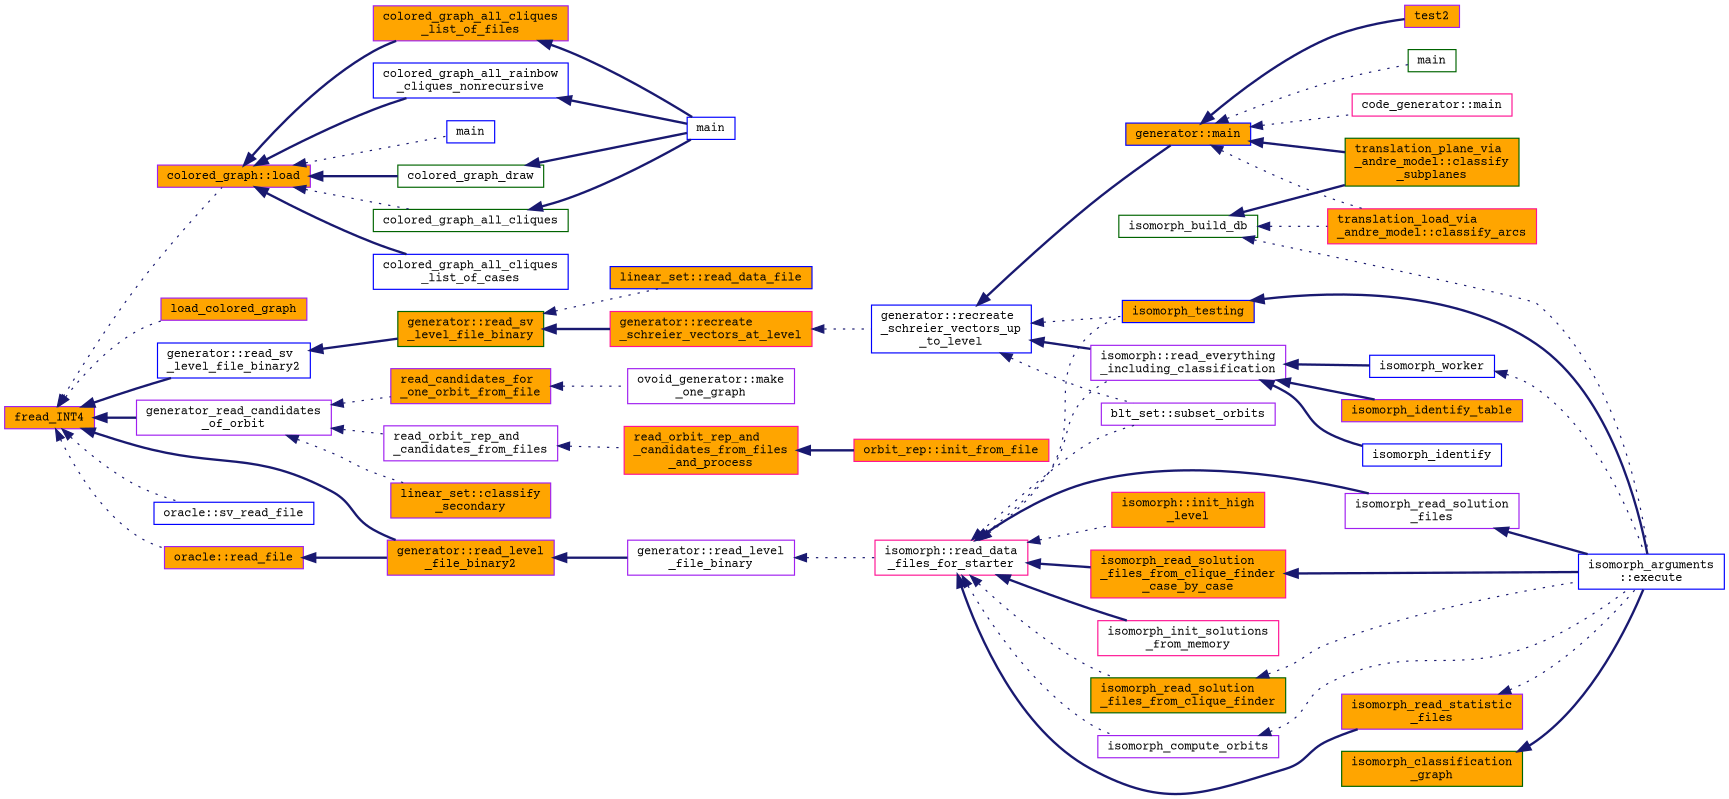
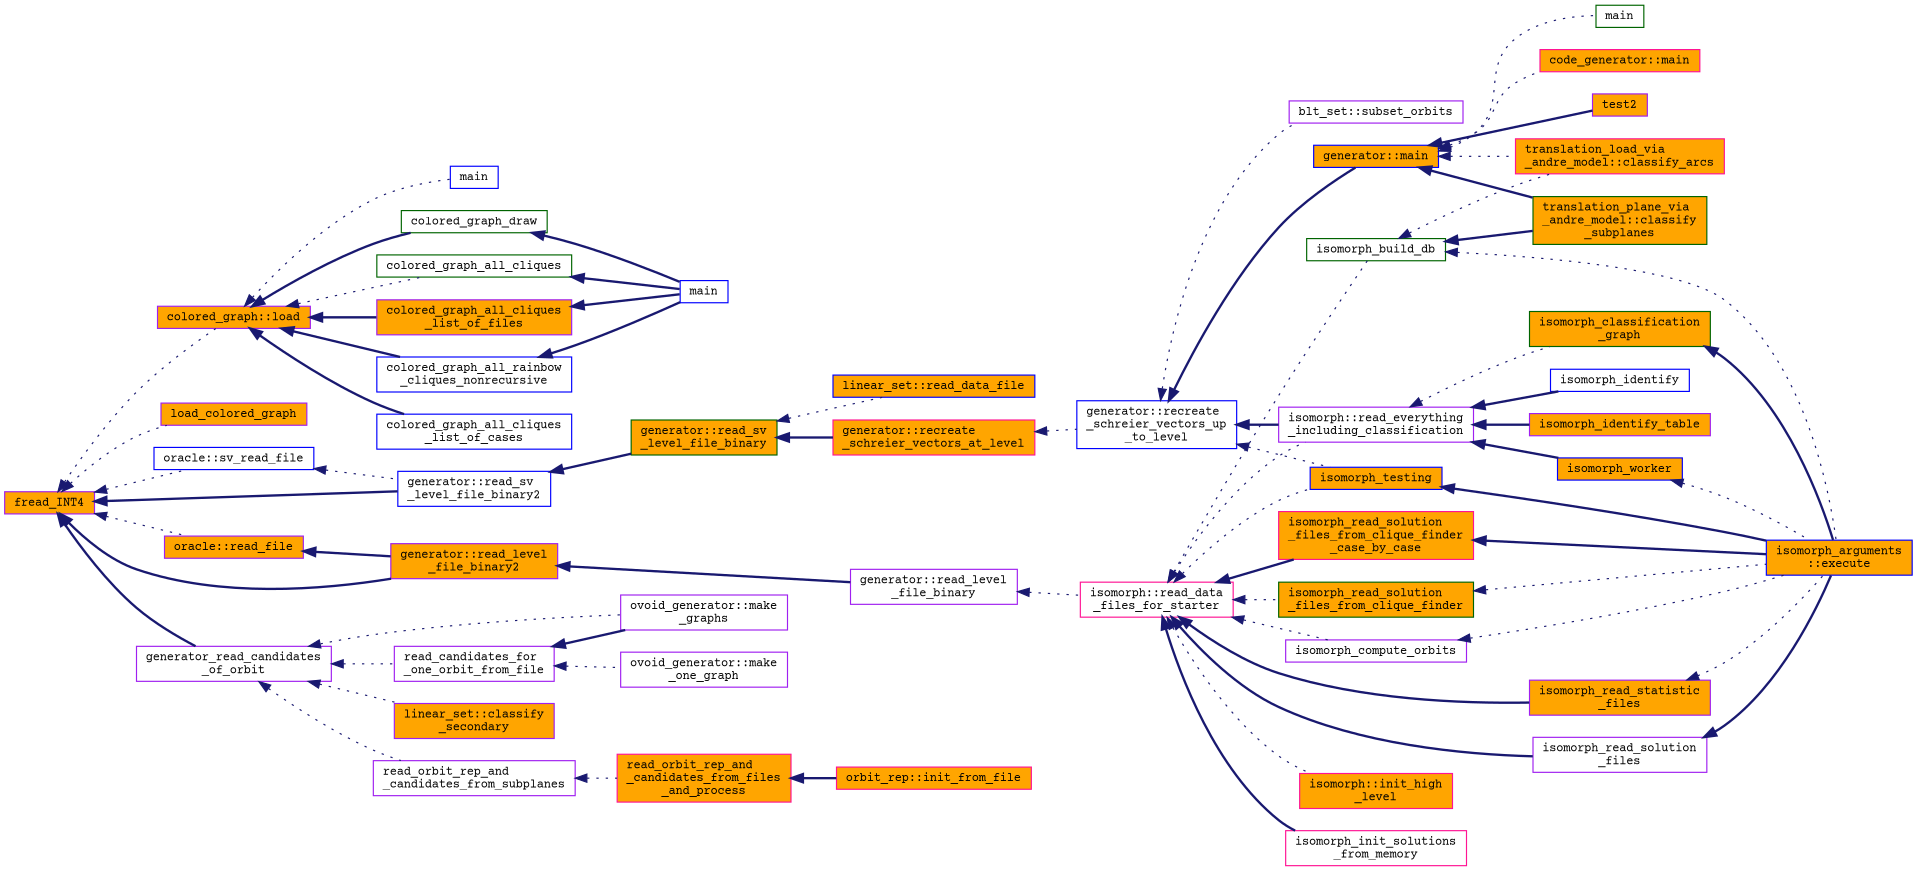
(1432, 105) -> (1620, 61)
(1432, 366) -> (1620, 469)
none -> (1484, 371)
(471, 386) -> (474, 664)
(471, 443) -> (474, 778)
(1067, 458) -> (1267, 414)
none -> (362, 475)
(1651, 572) -> (1839, 558)
none -> (704, 612)
